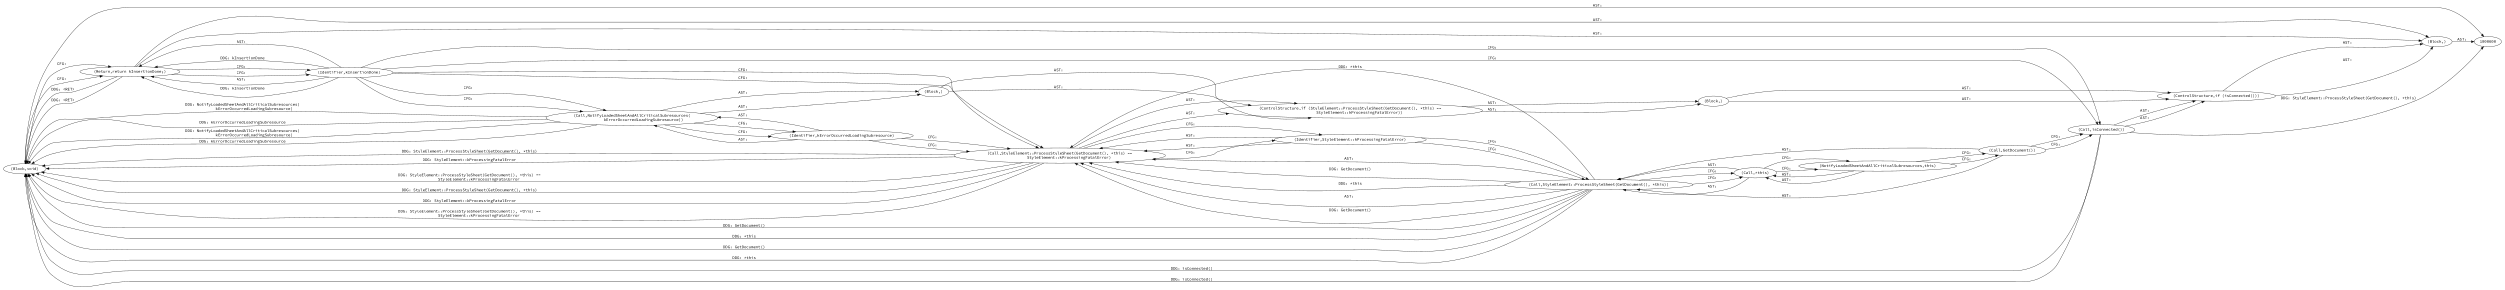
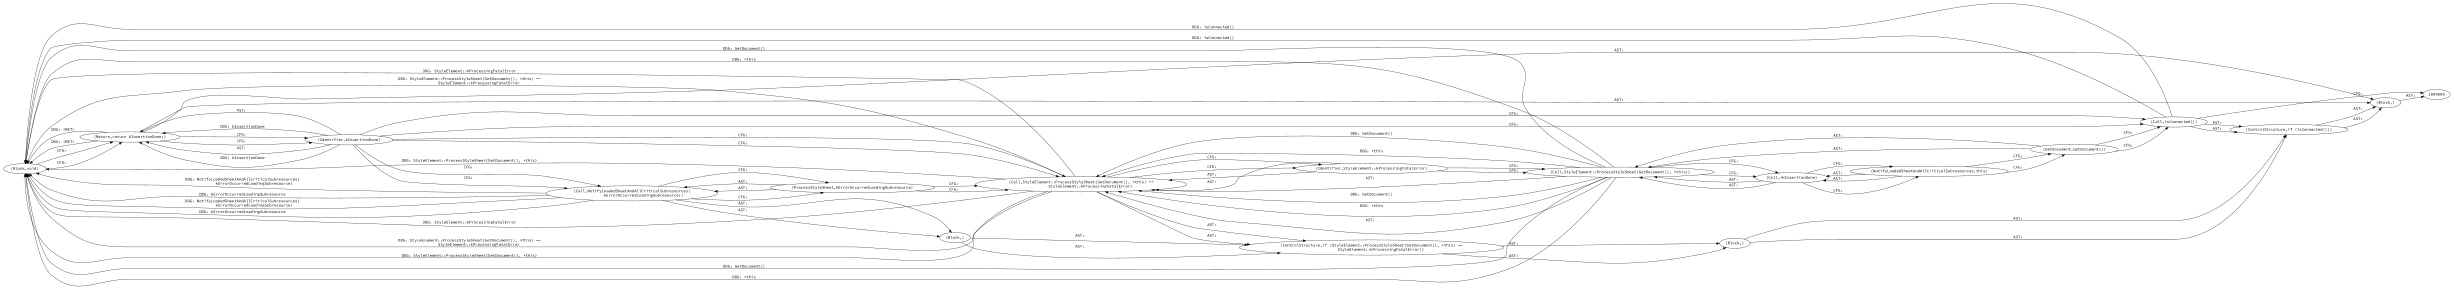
(1206, 8) -> none
(2349, 98) -> (2359, 94)
(842, 136) -> (852, 188)
(2012, 150) -> (2074, 149)
(1755, 173) -> (1792, 178)
